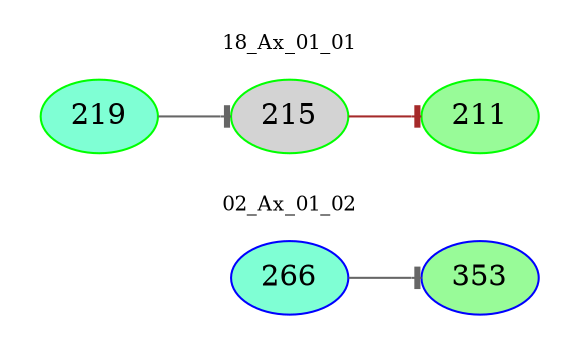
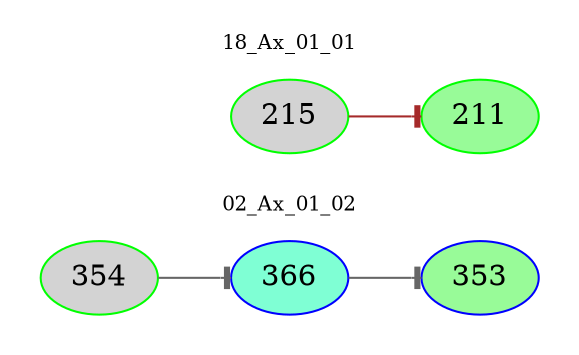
(99, 116) -> none
none -> (99, 278)
(290, 278) -> (290, 278)
